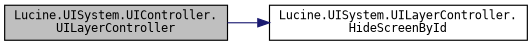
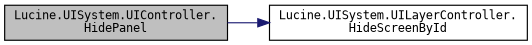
(116, 23) -> (116, 23)
